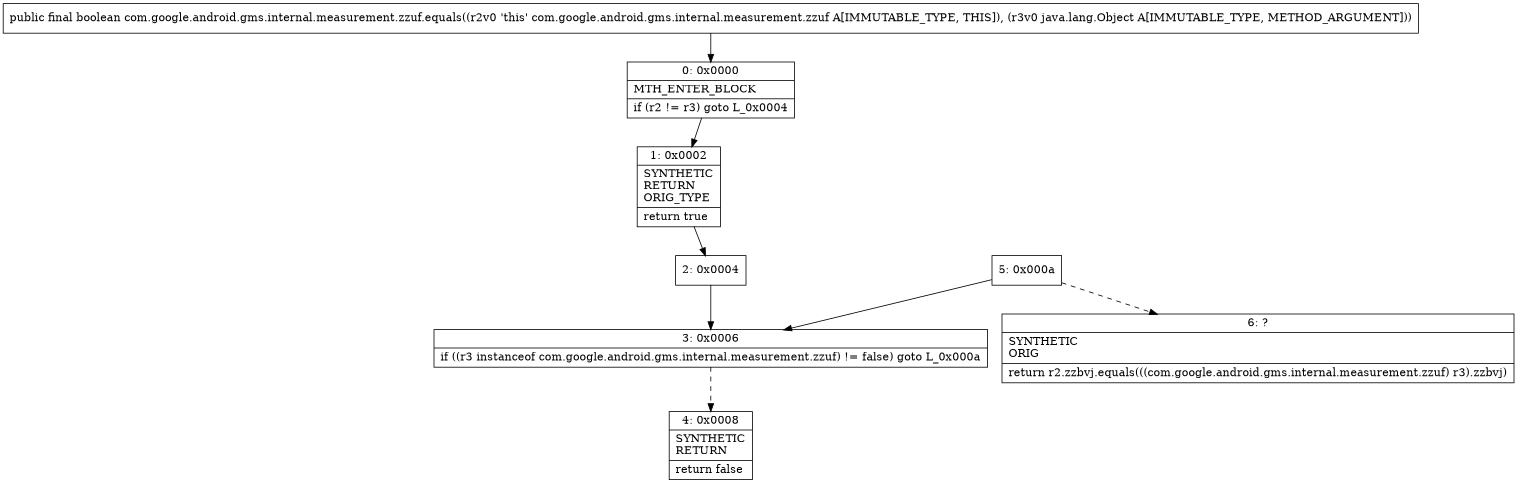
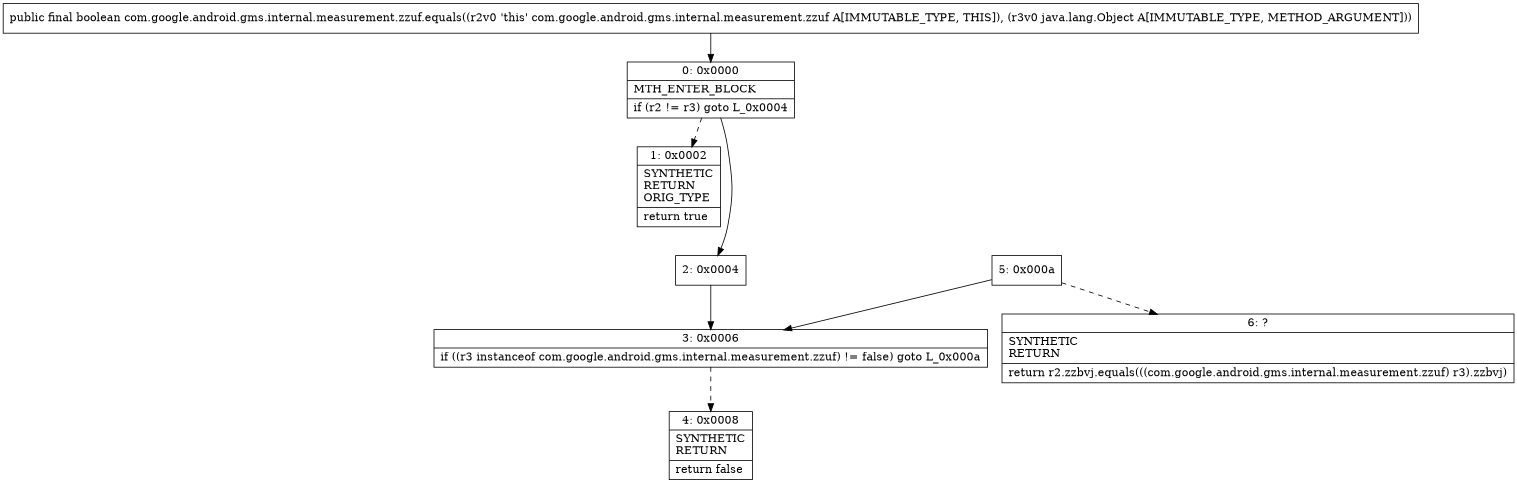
(698, 129) -> (698, 129)
(698, 237) -> (732, 183)
(1024, 354) -> (1034, 354)
